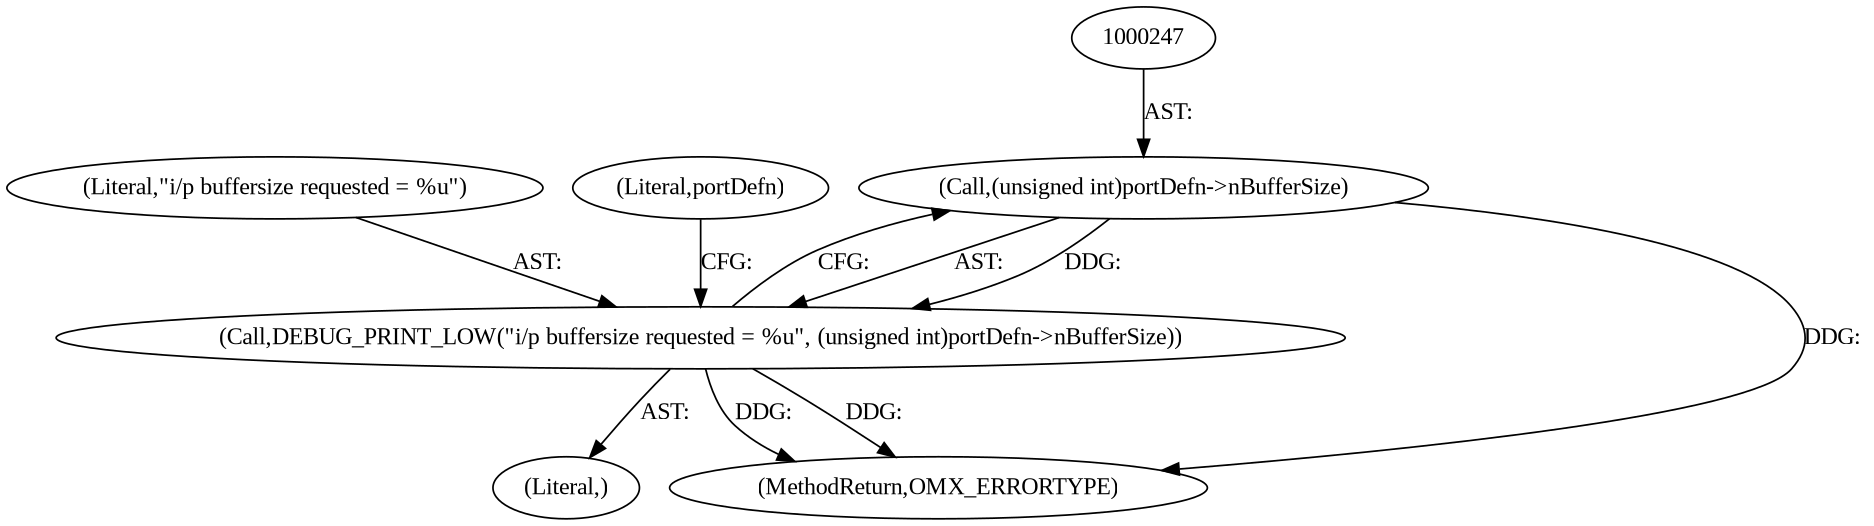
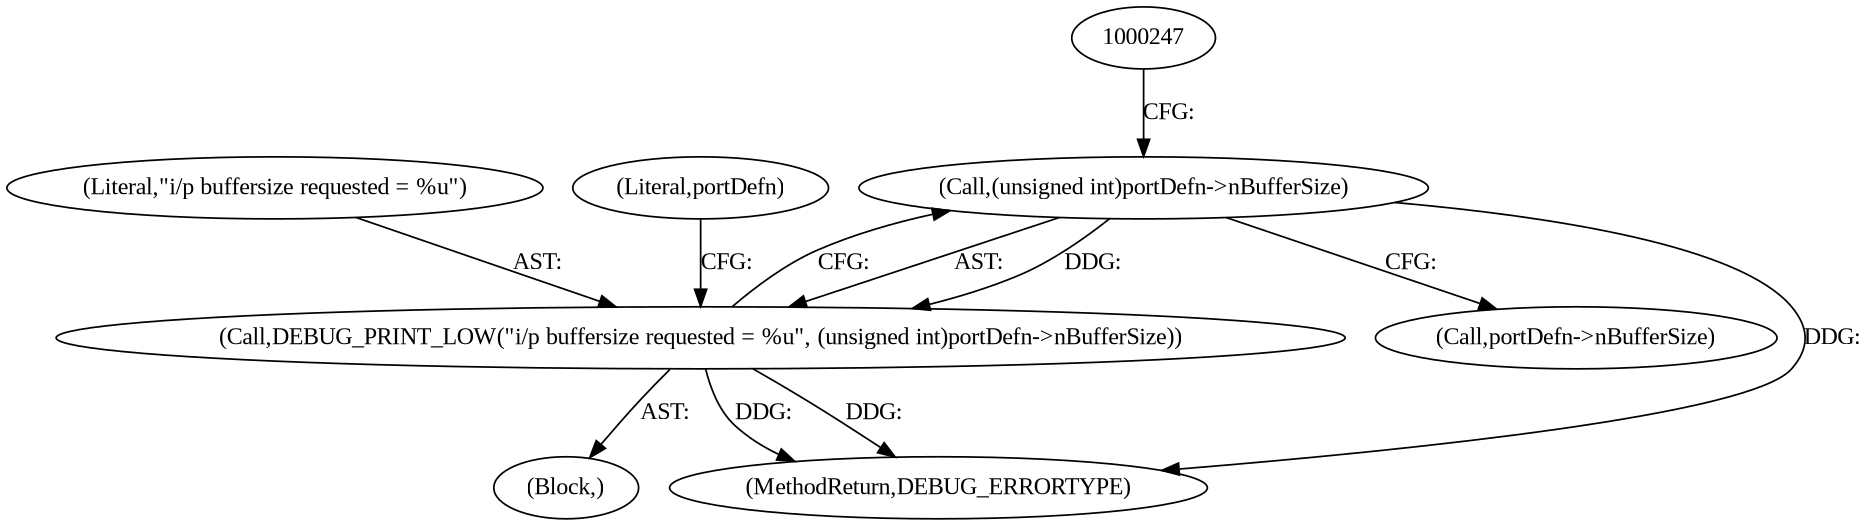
(1172, 113) -> (1172, 113)
none -> (1576, 338)
(566, 488) -> (566, 488)
(939, 488) -> (939, 488)
